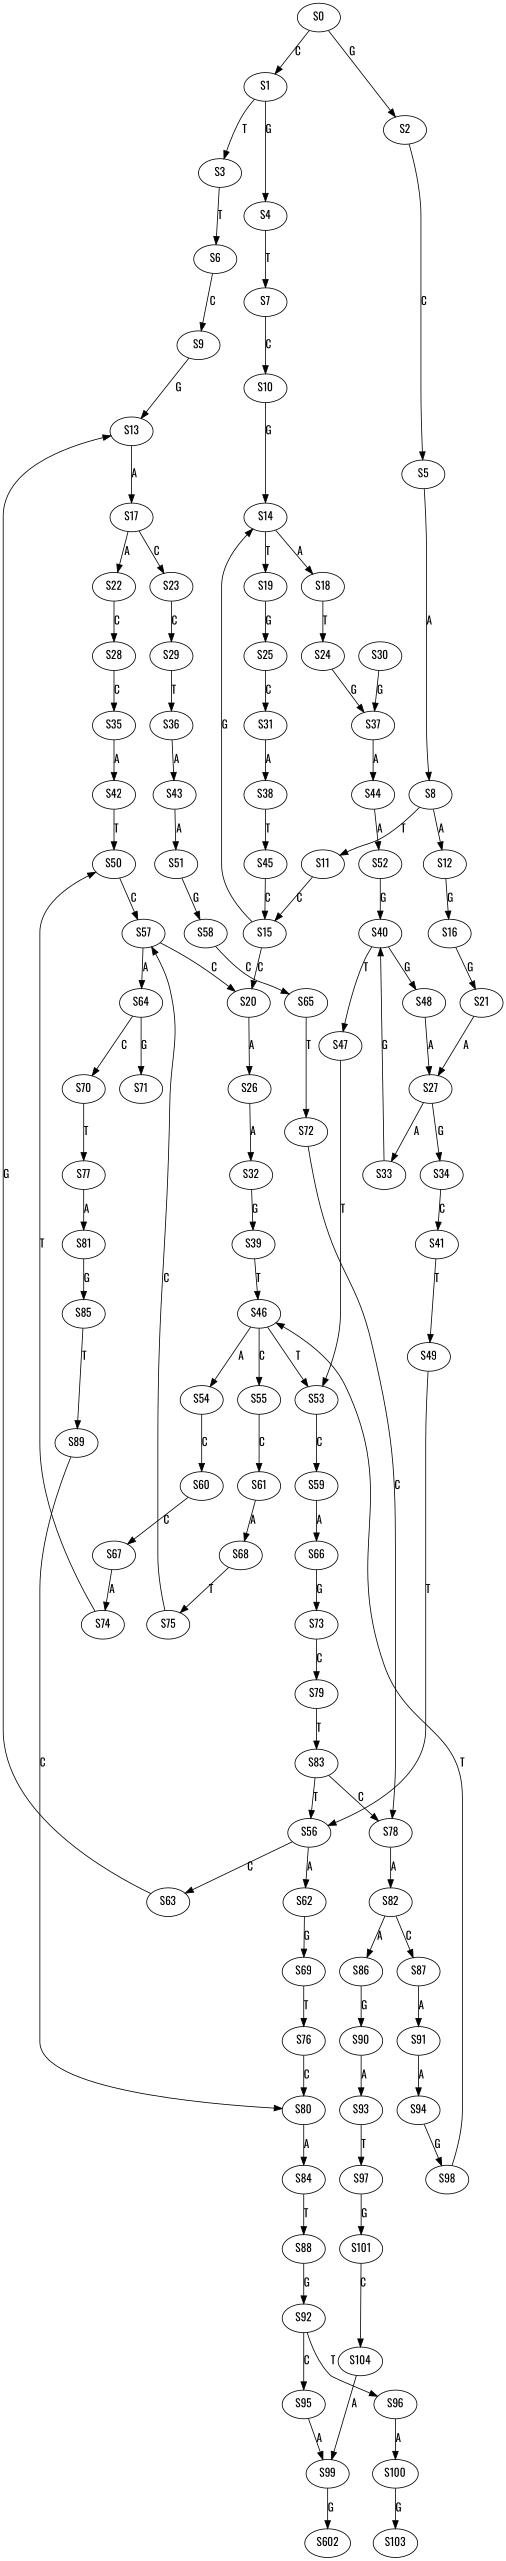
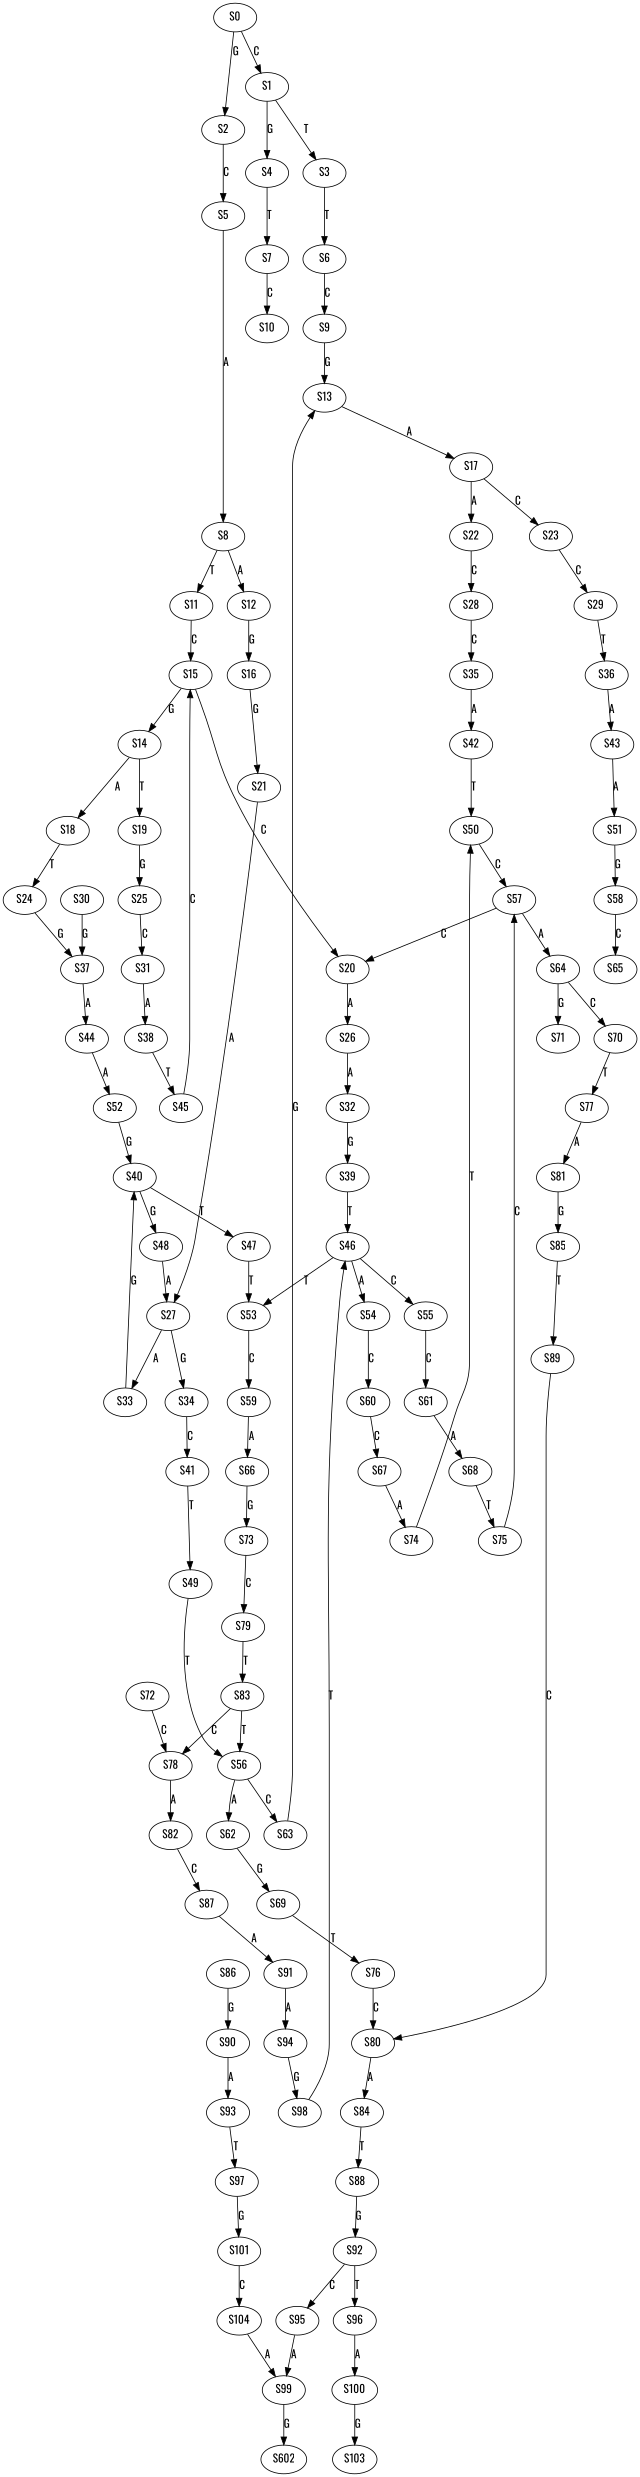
(265, 449) -> none
(306, 1063) -> none
(378, 1933) -> none
